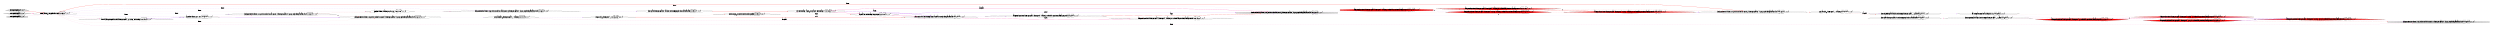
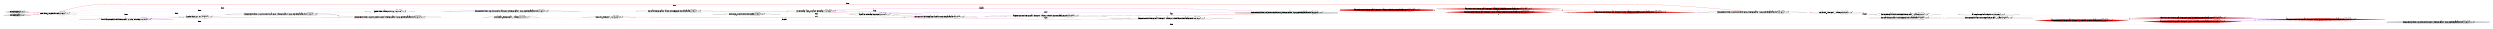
(17, 17) -> none
